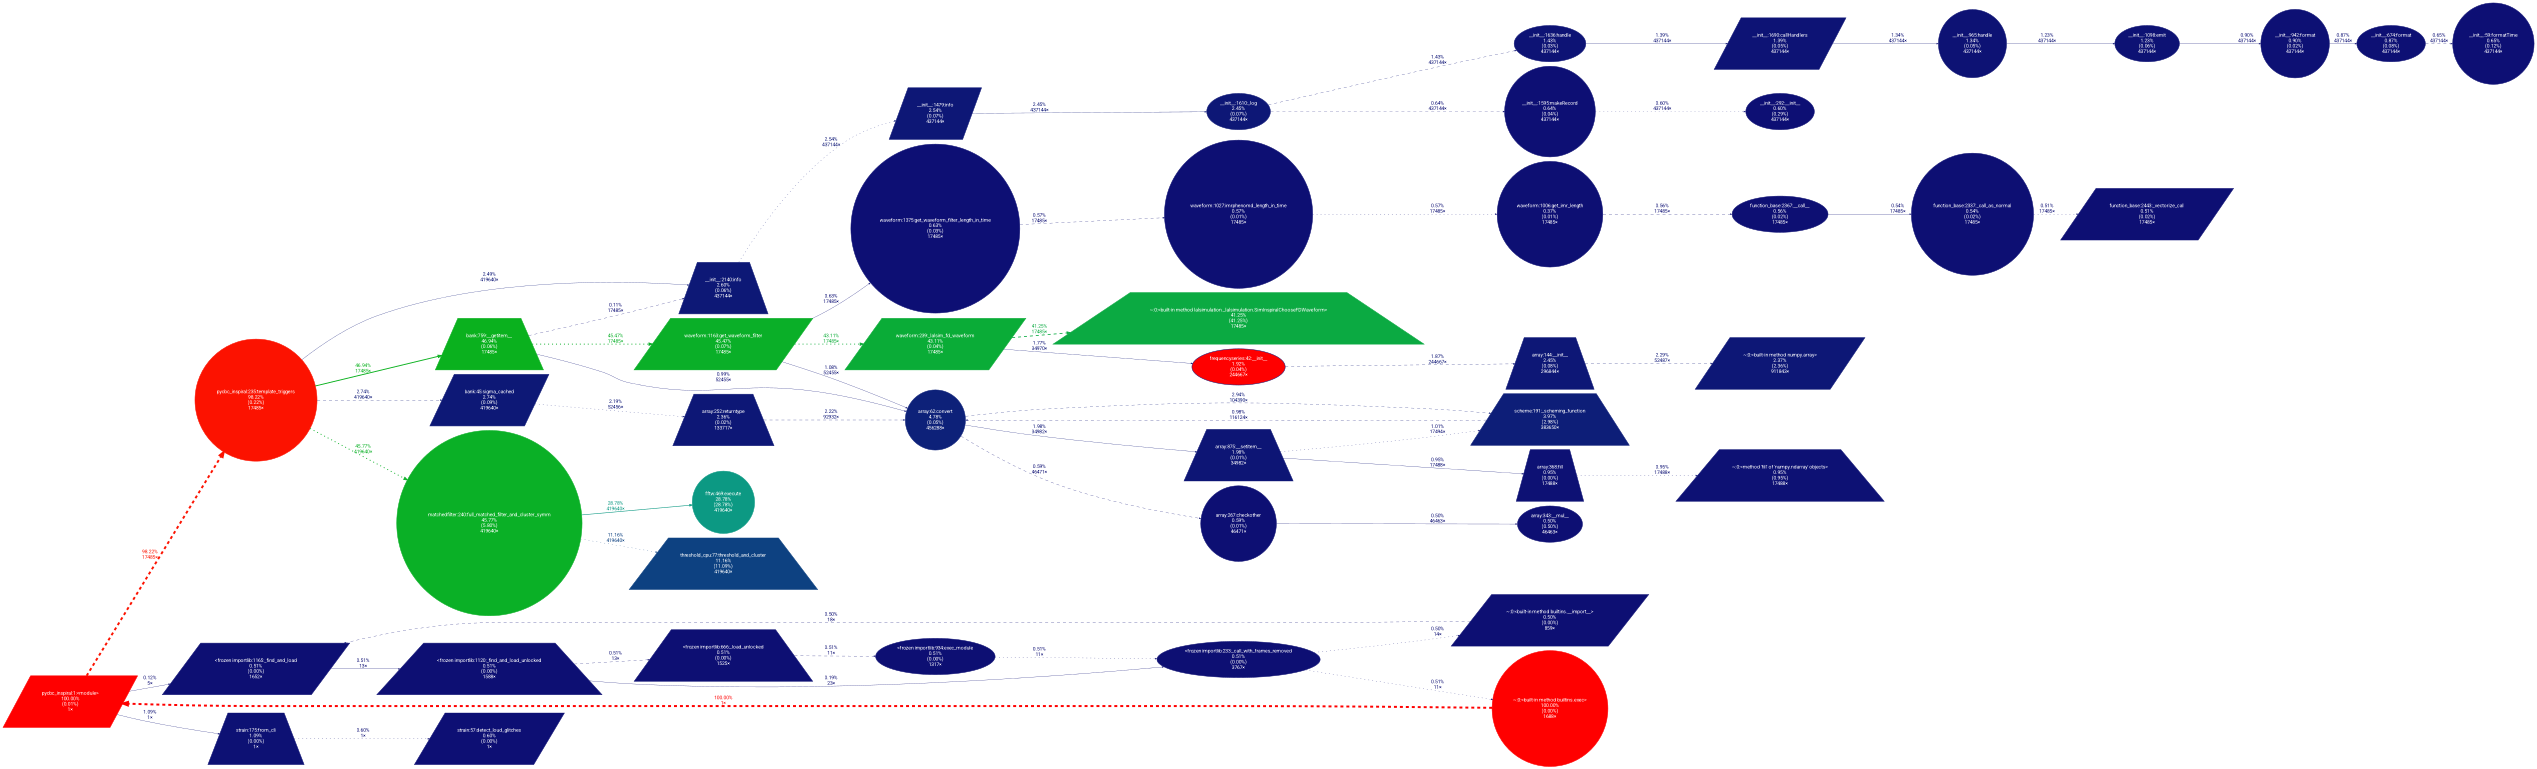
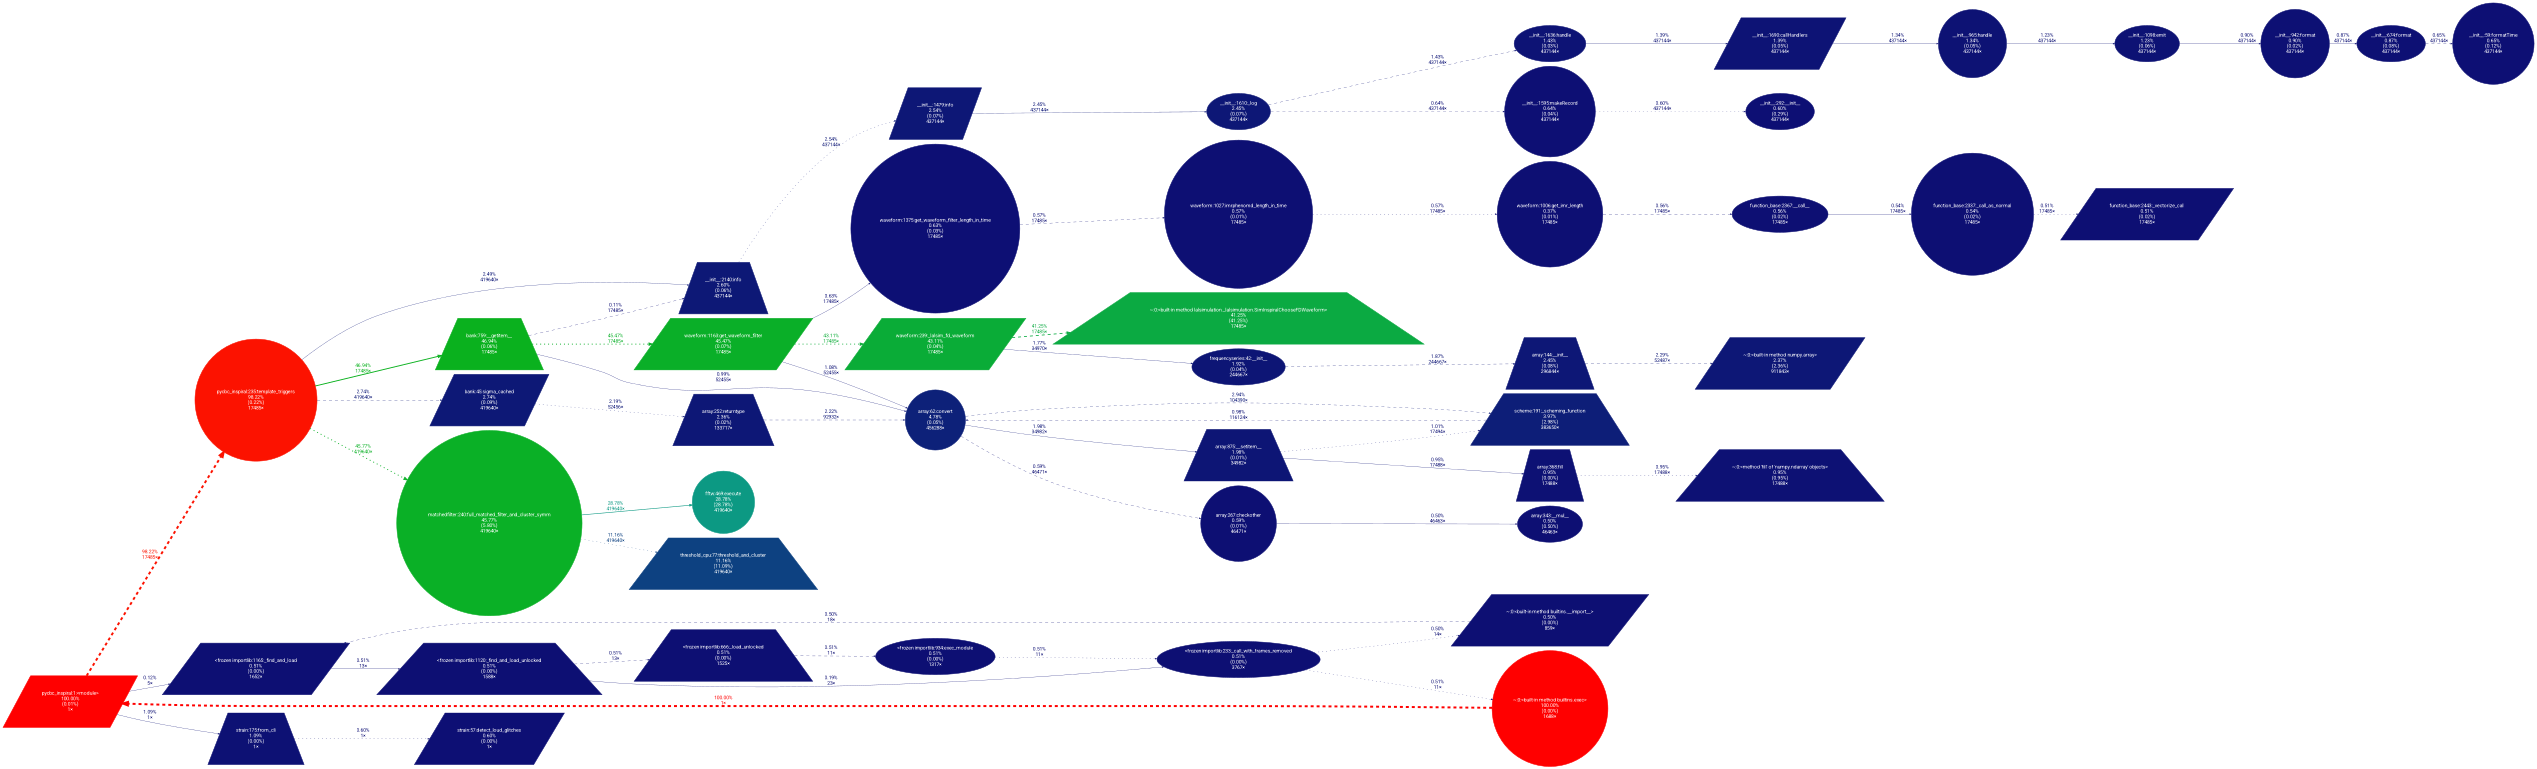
(1239, 367) -> (1239, 367)
